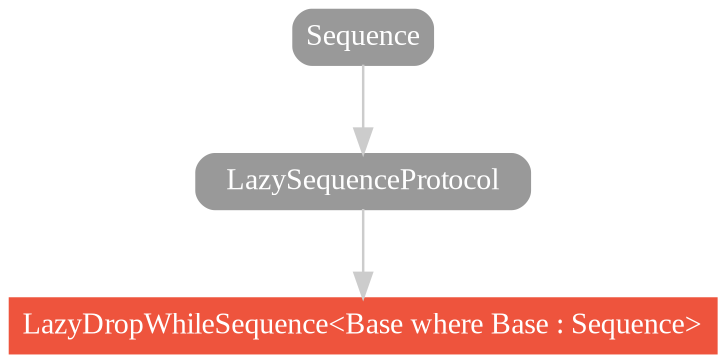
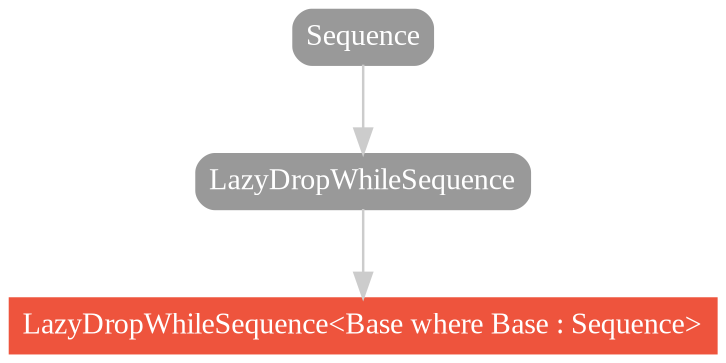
(363, 182) -> (363, 182)
